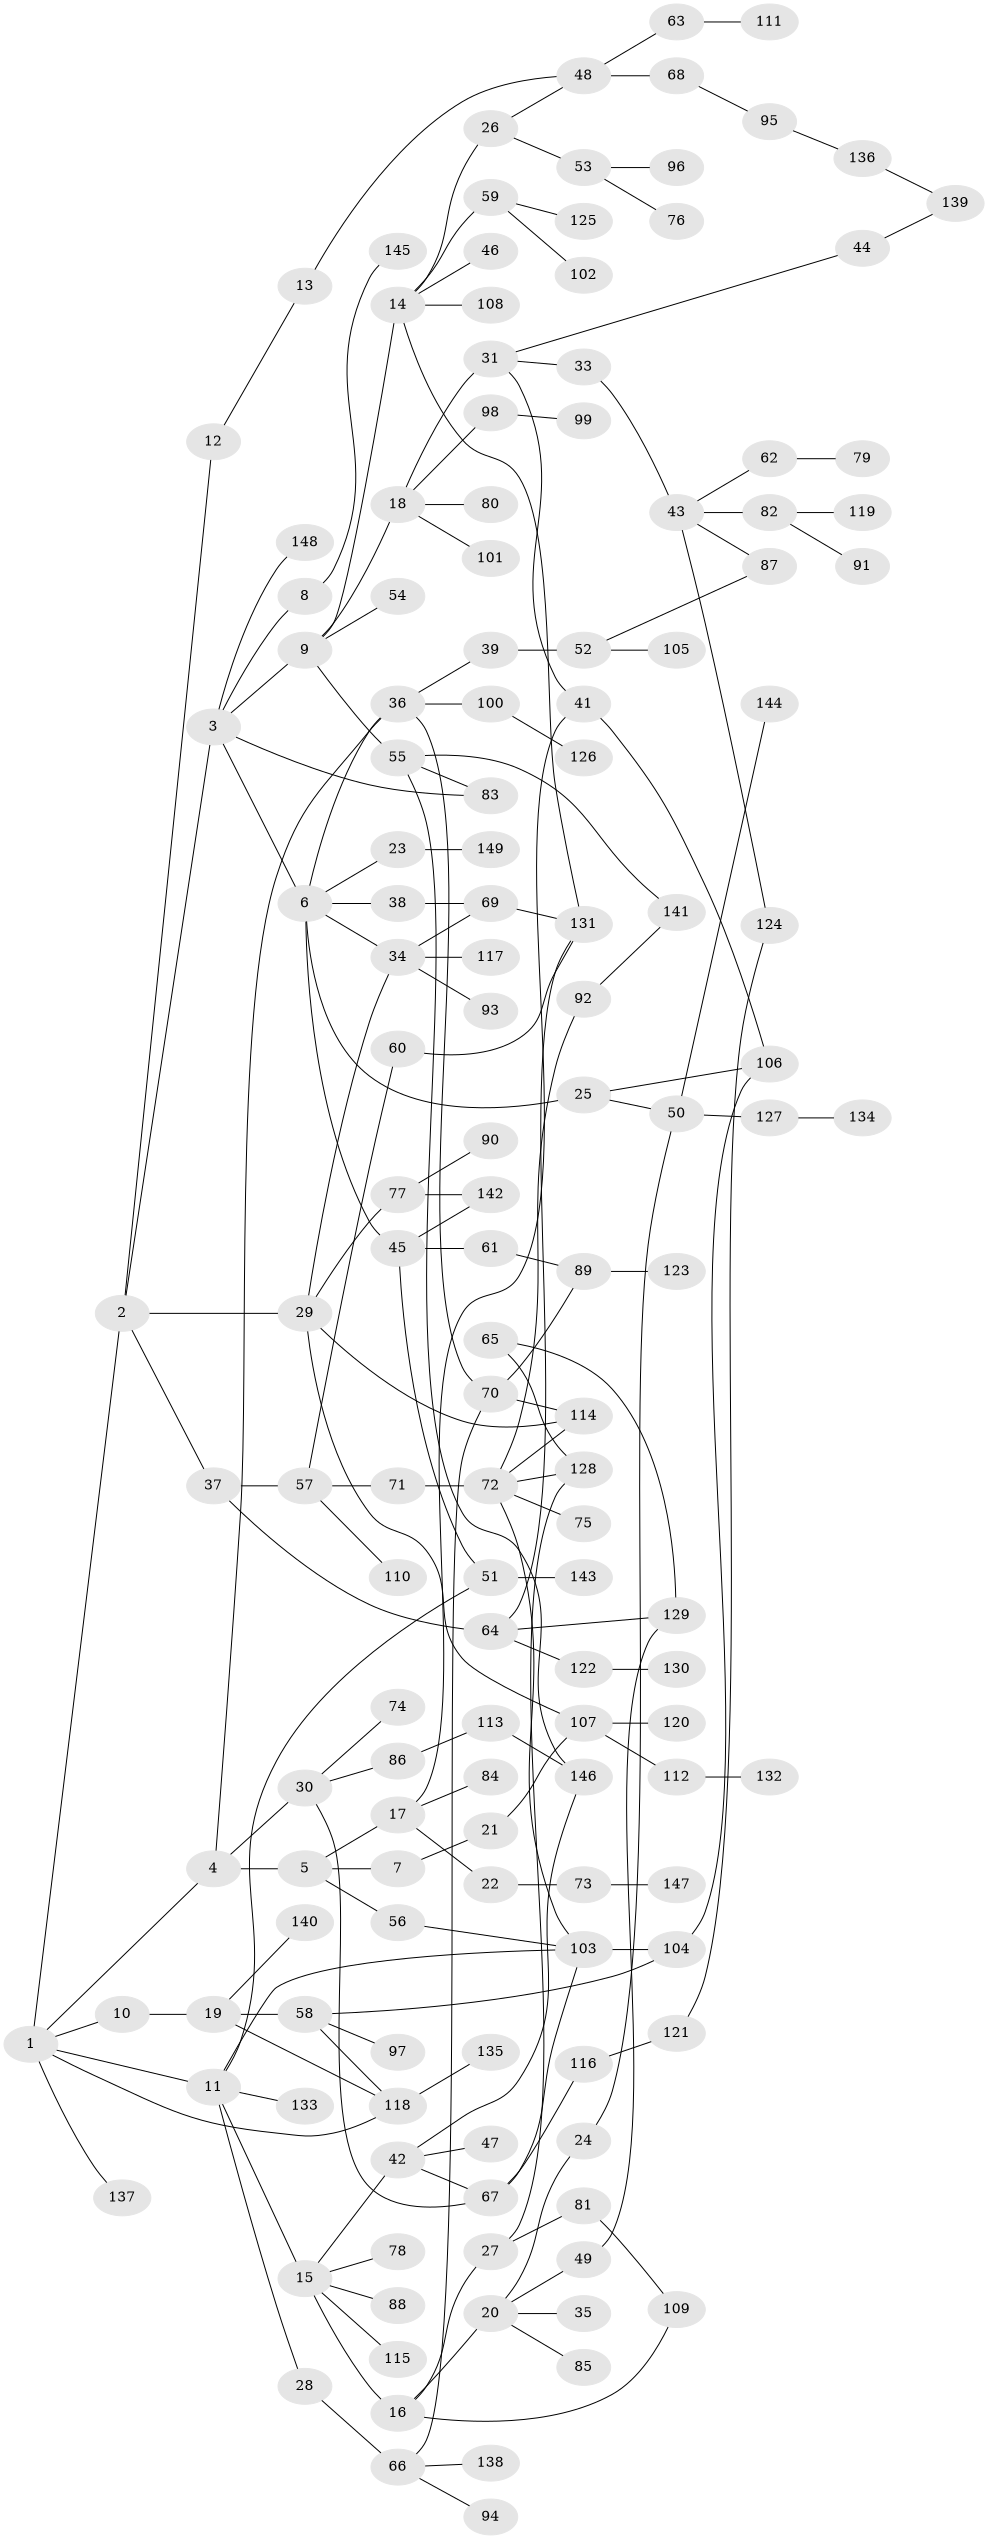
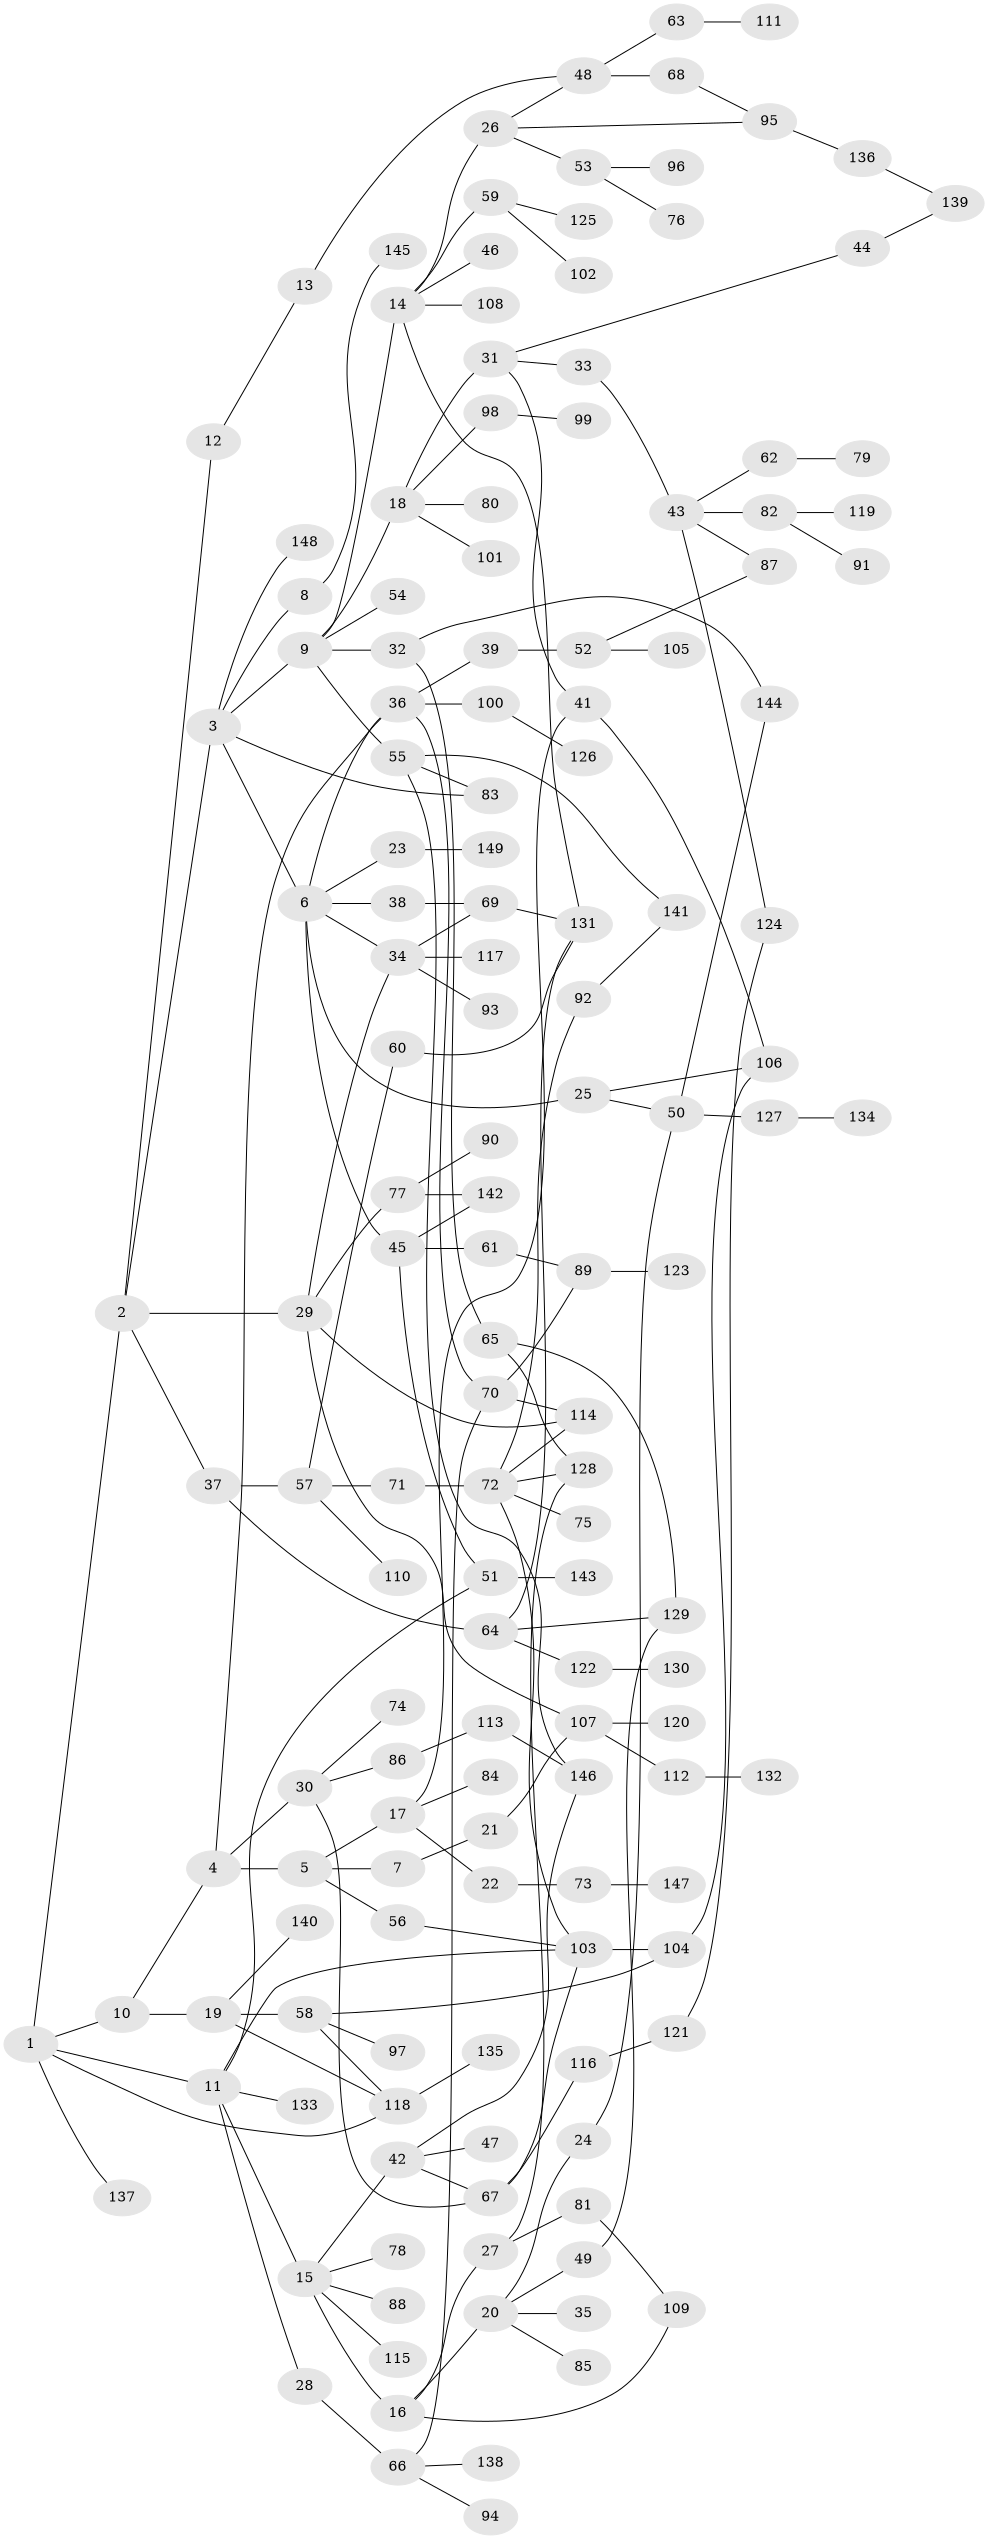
none -> (630, 125)
none -> (398, 650)
(122, 1956) -> (168, 1942)
